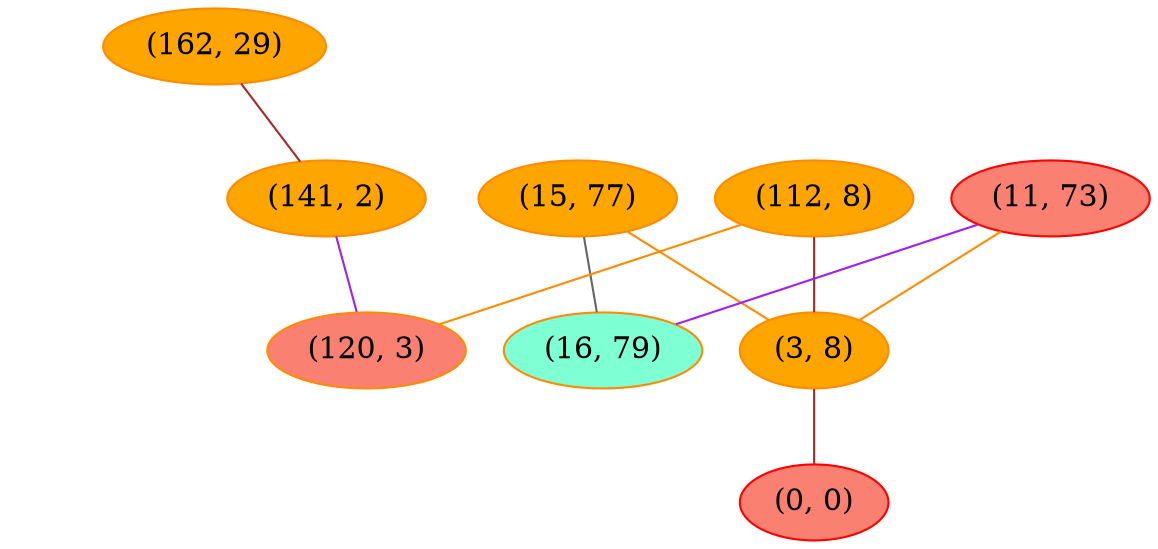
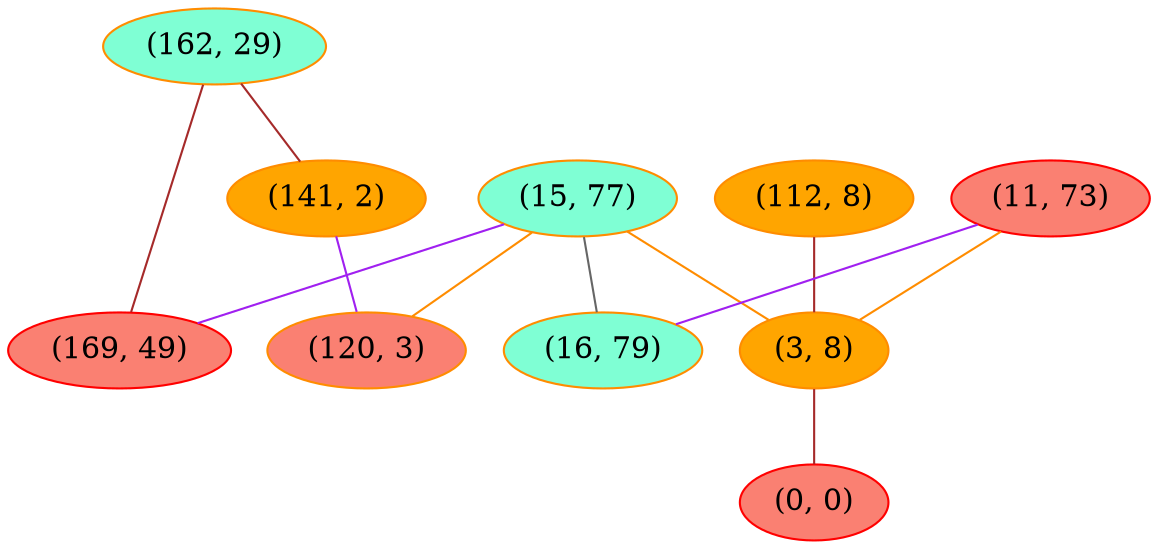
(215, 46) -> (215, 46)
(578, 198) -> (578, 198)
(605, 269) -> (472, 274)
none -> (120, 350)
